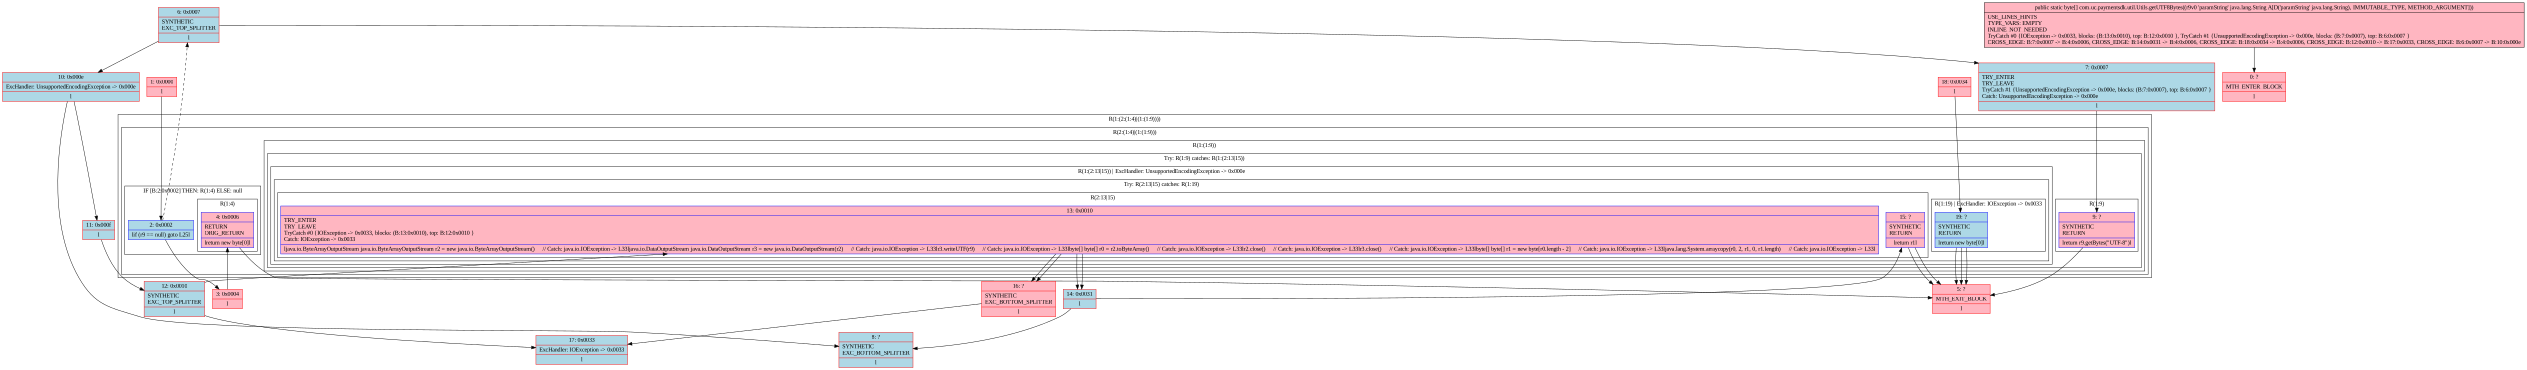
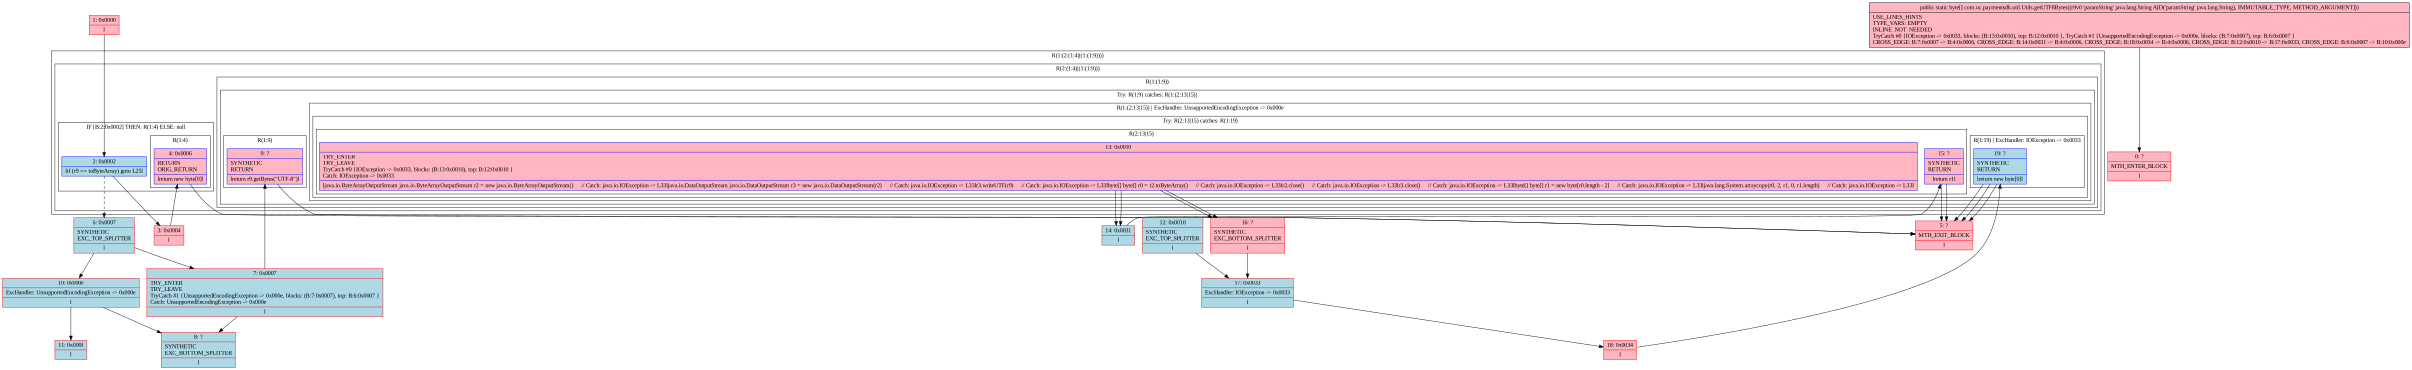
(161, 235) -> (104, 171)
(434, 267) -> none
(115, 269) -> none
none -> (1446, 323)
(997, 337) -> (230, 323)
